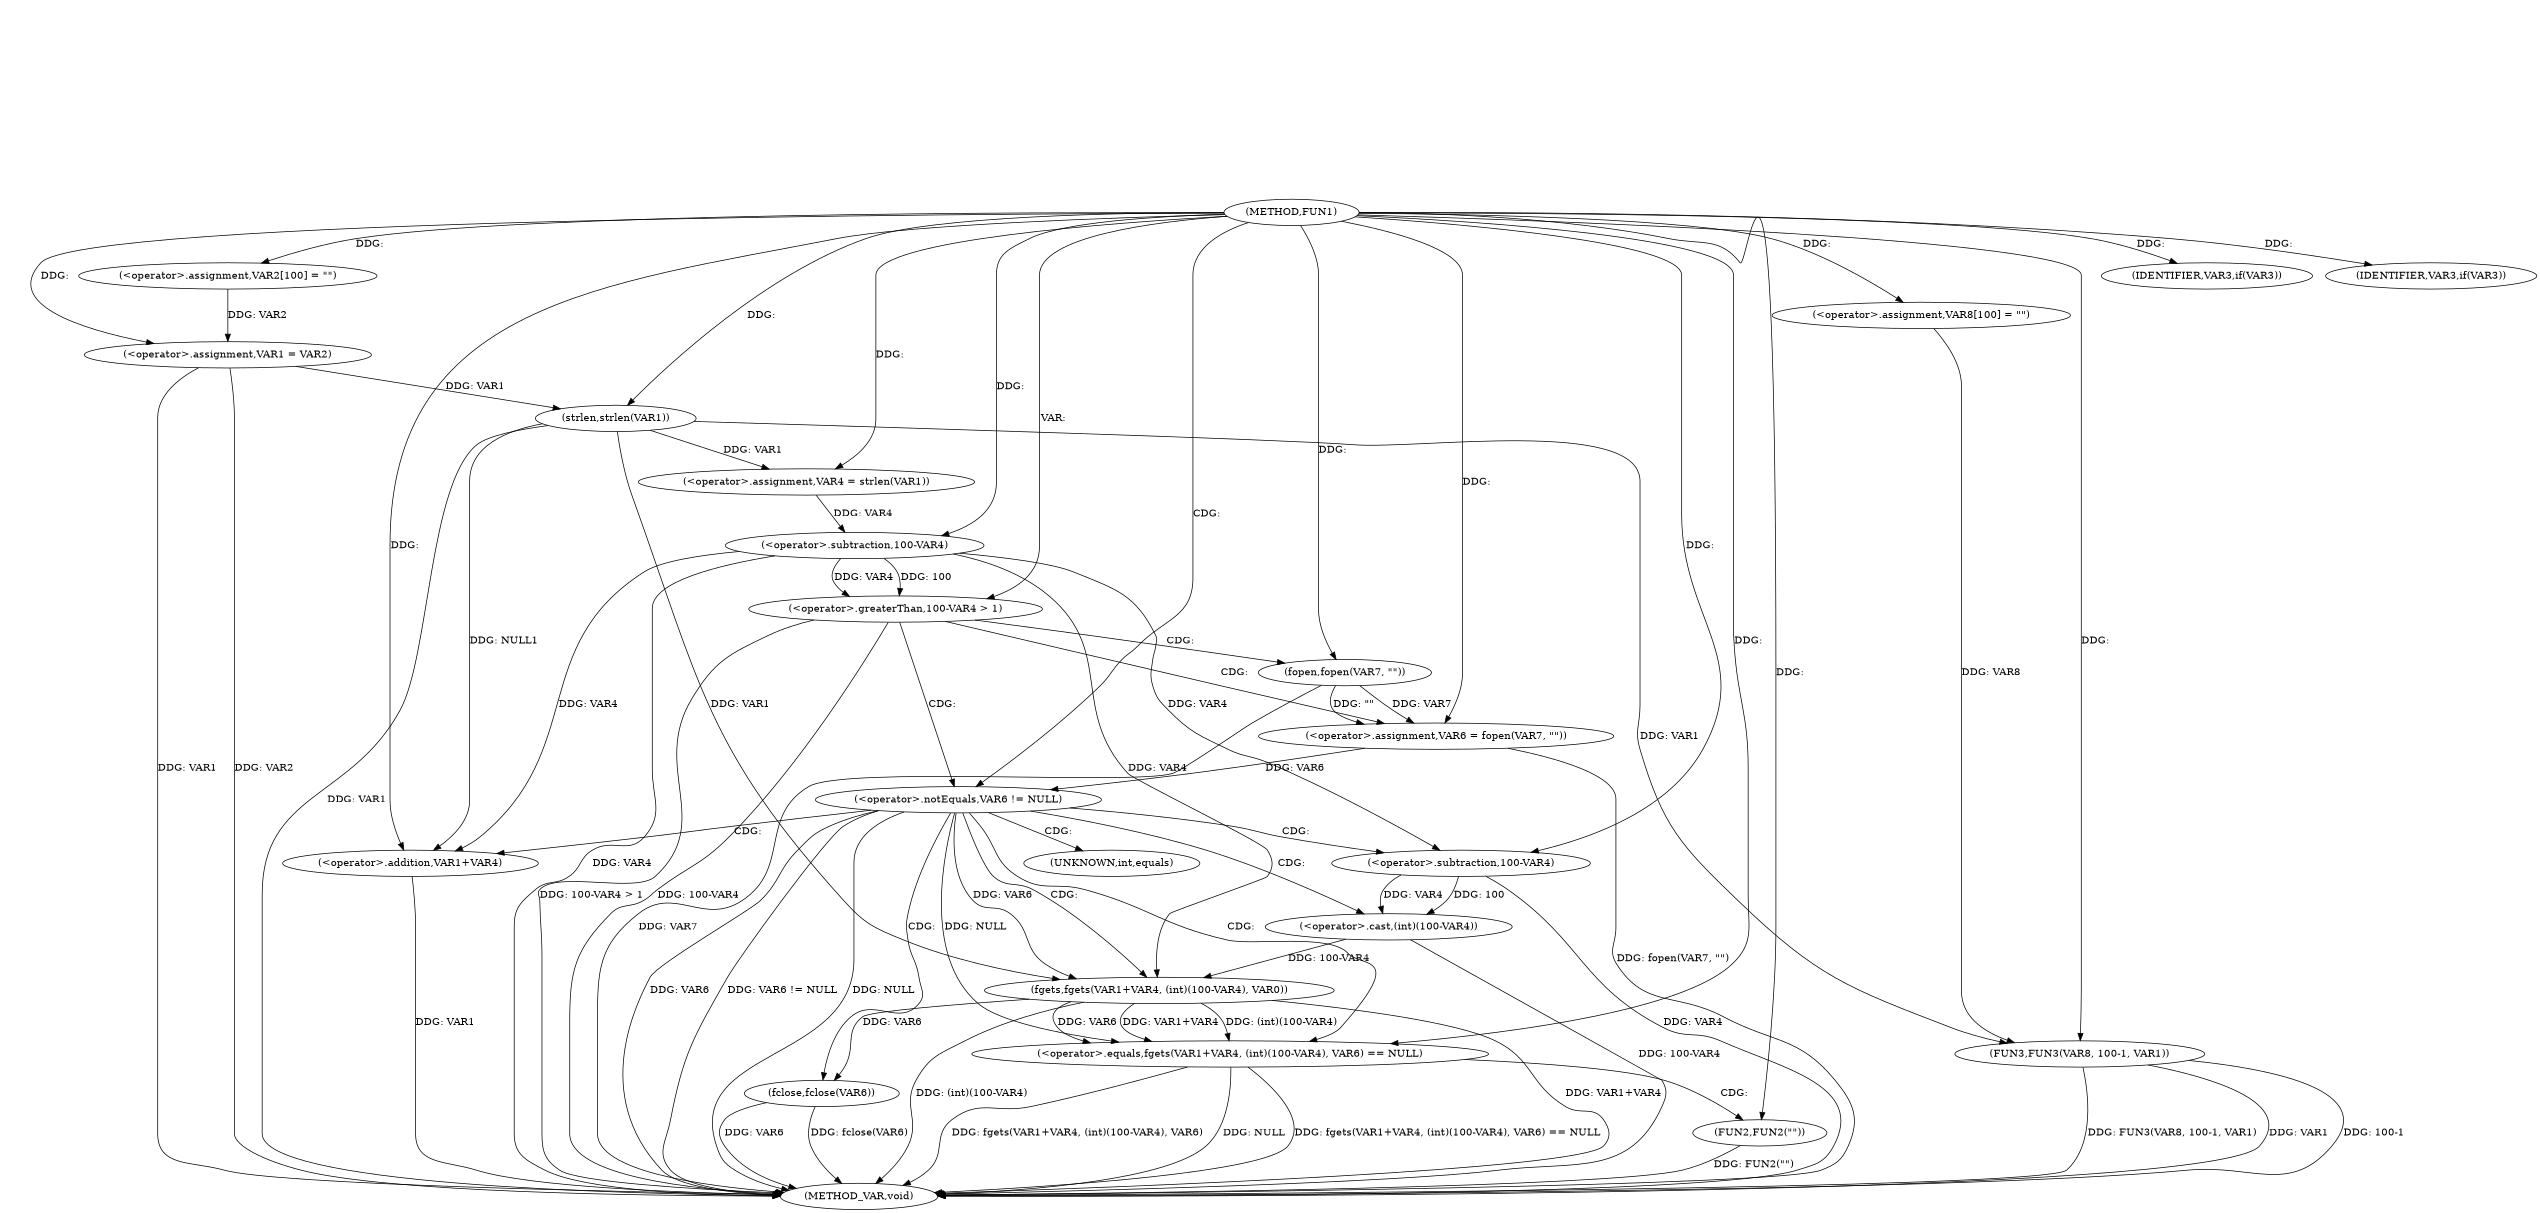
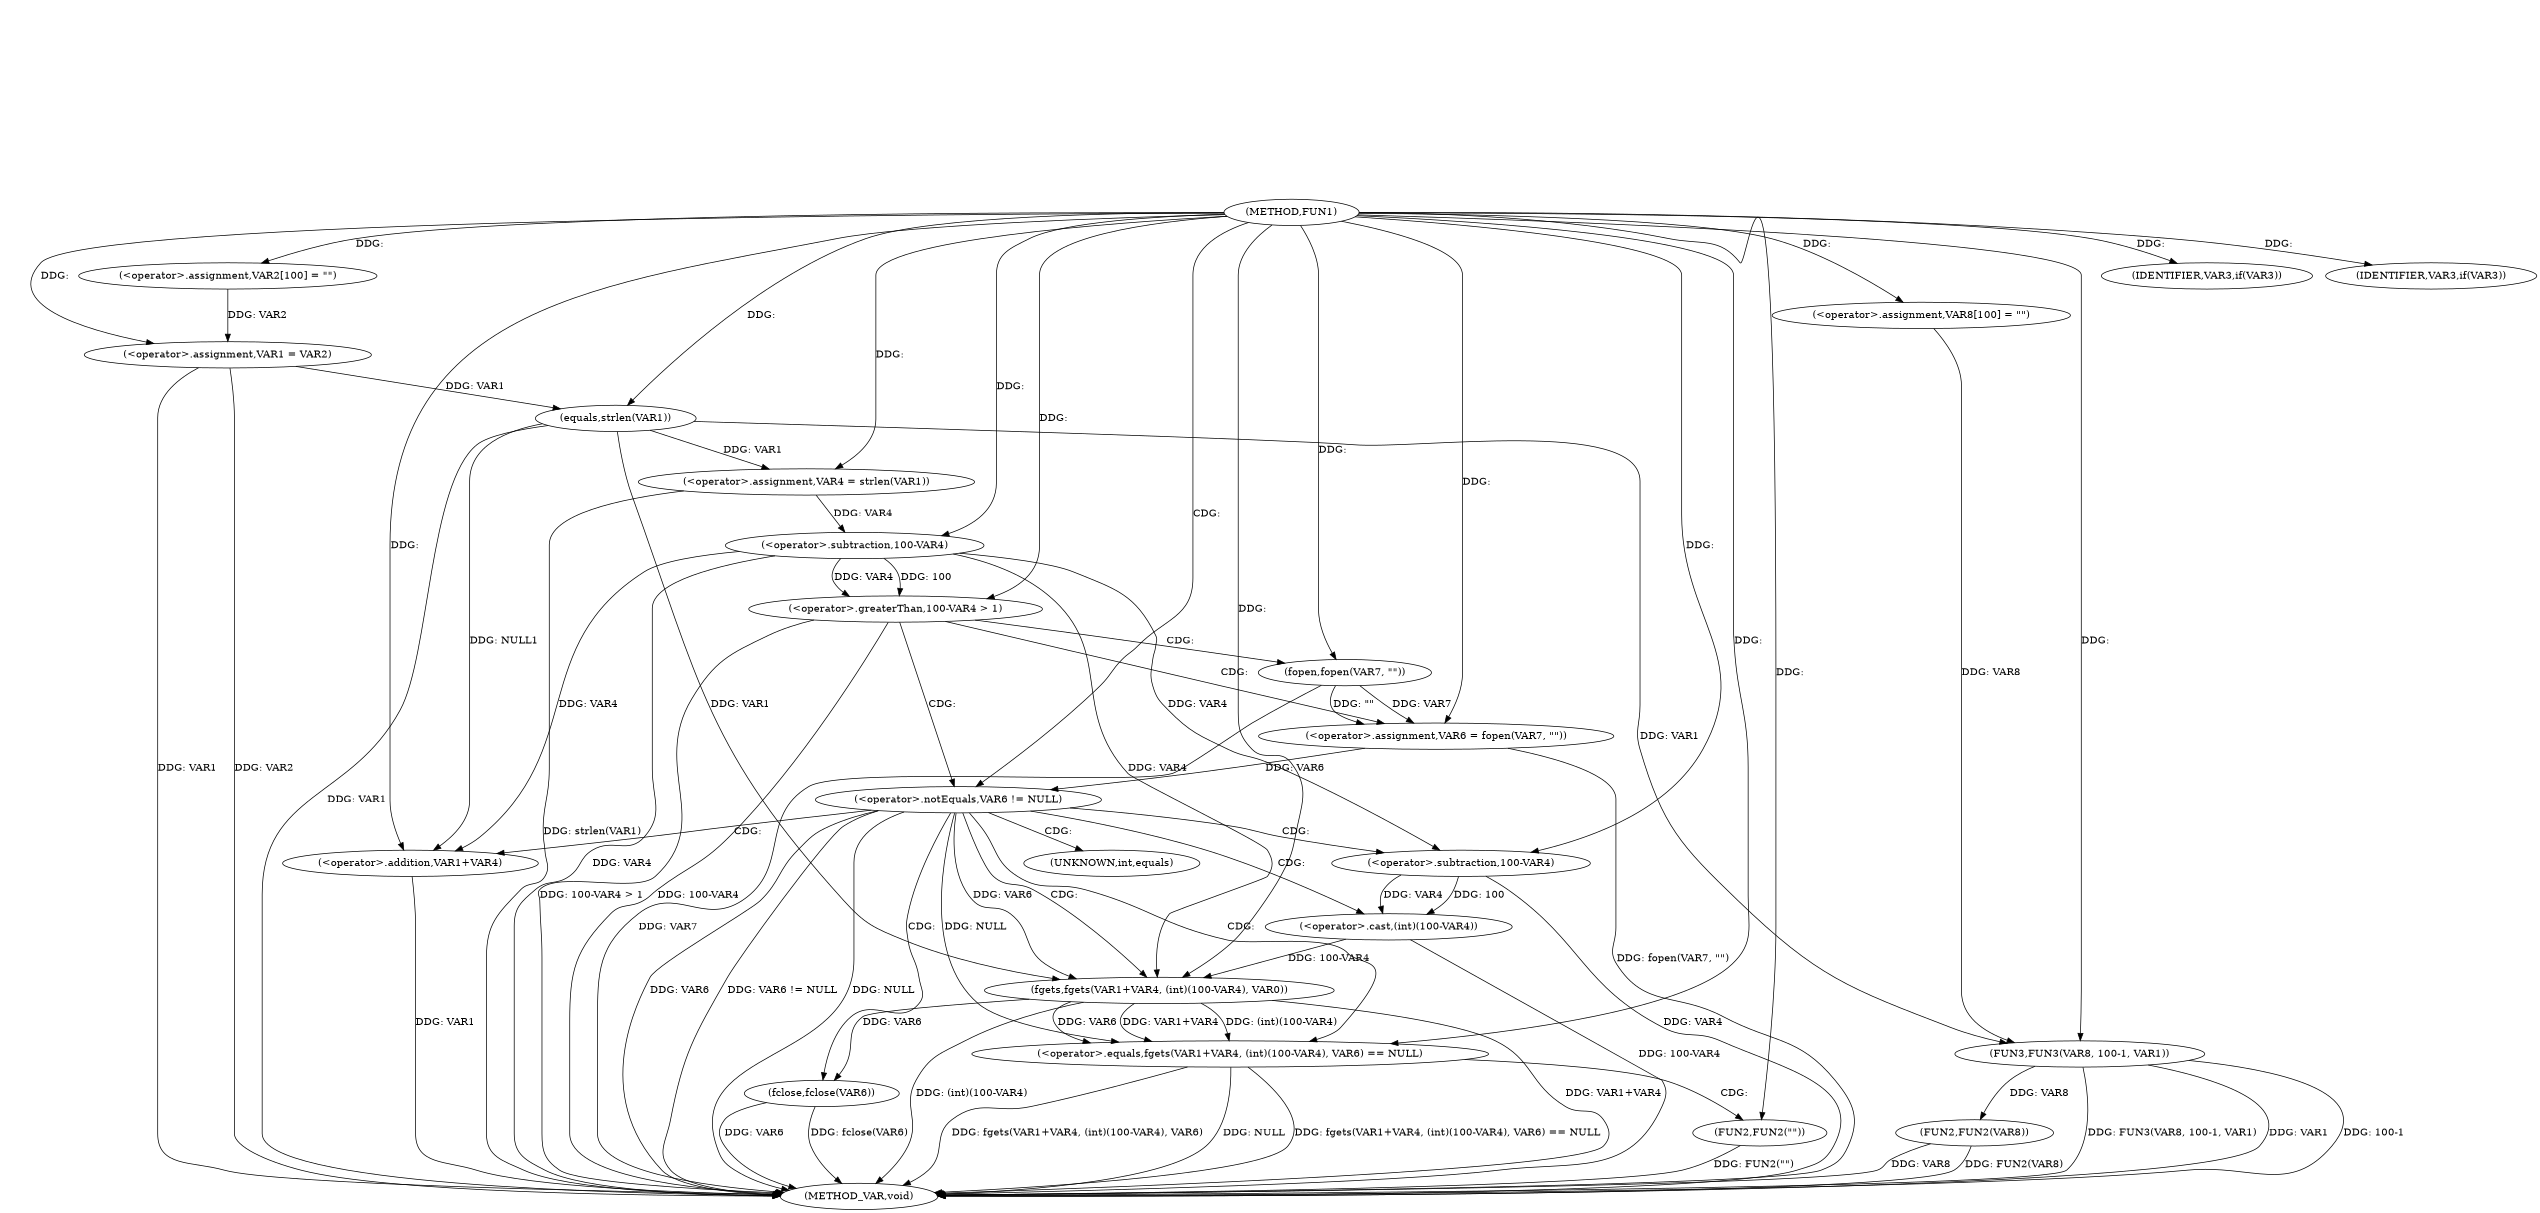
(616, 418) -> (616, 418)
(1055, 418) -> (1055, 418)
none -> (1238, 632)
none -> (504, 908)
none -> (1975, 1133)
